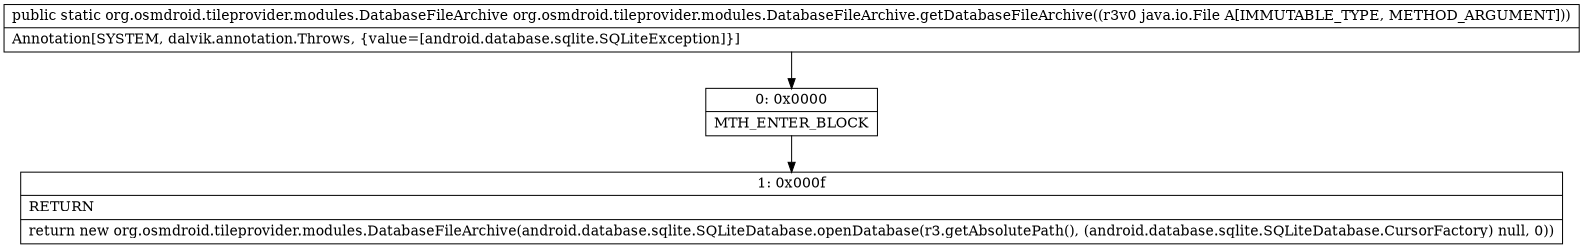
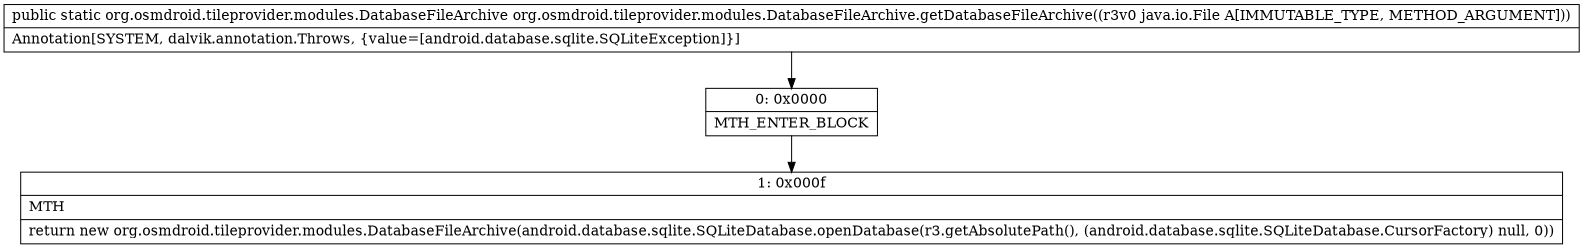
(62, 207) -> (47, 207)
